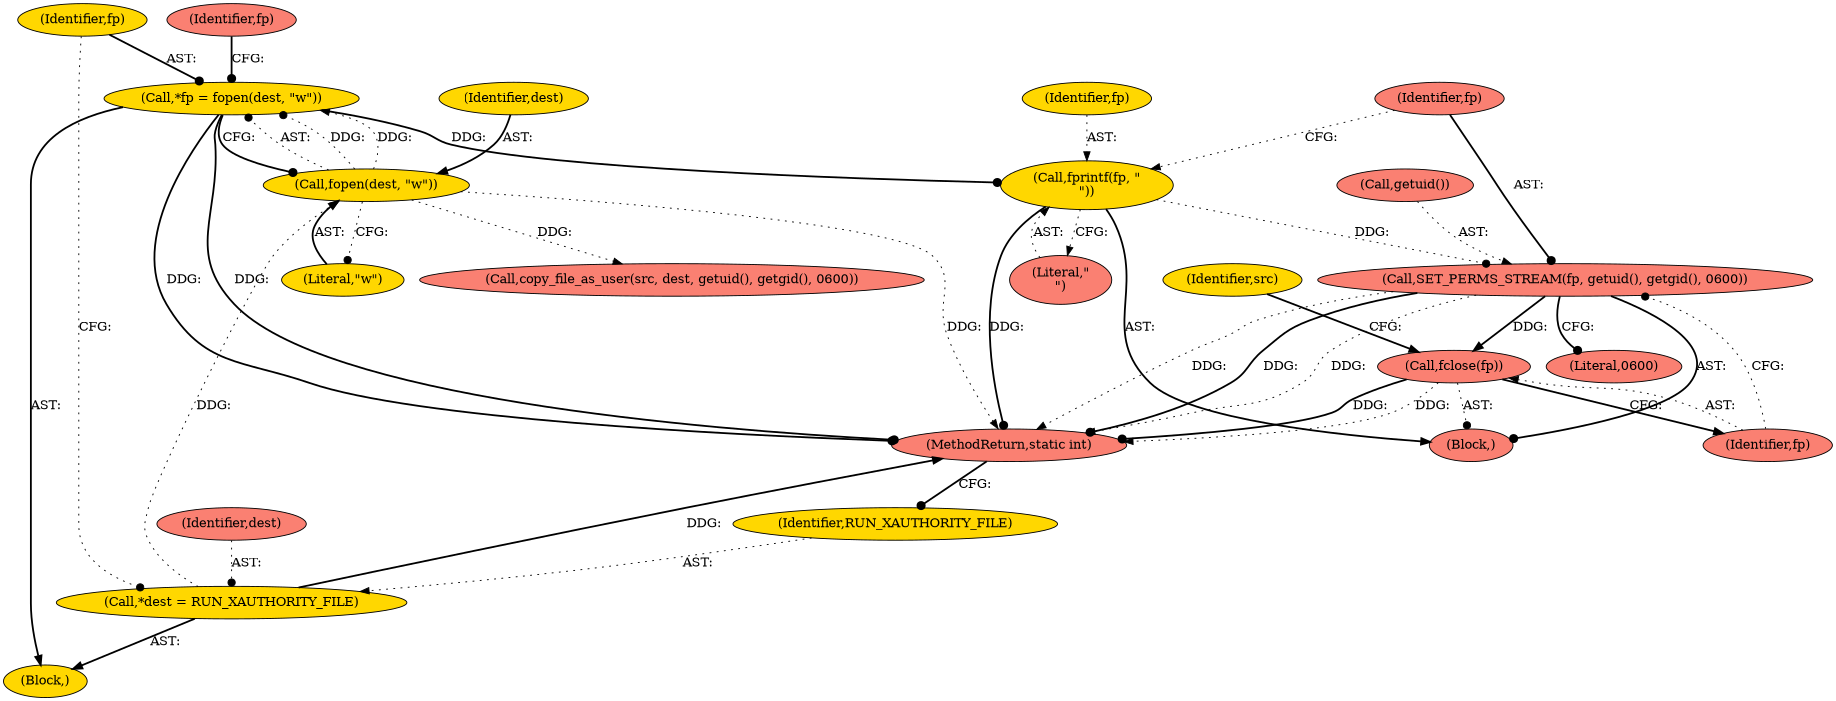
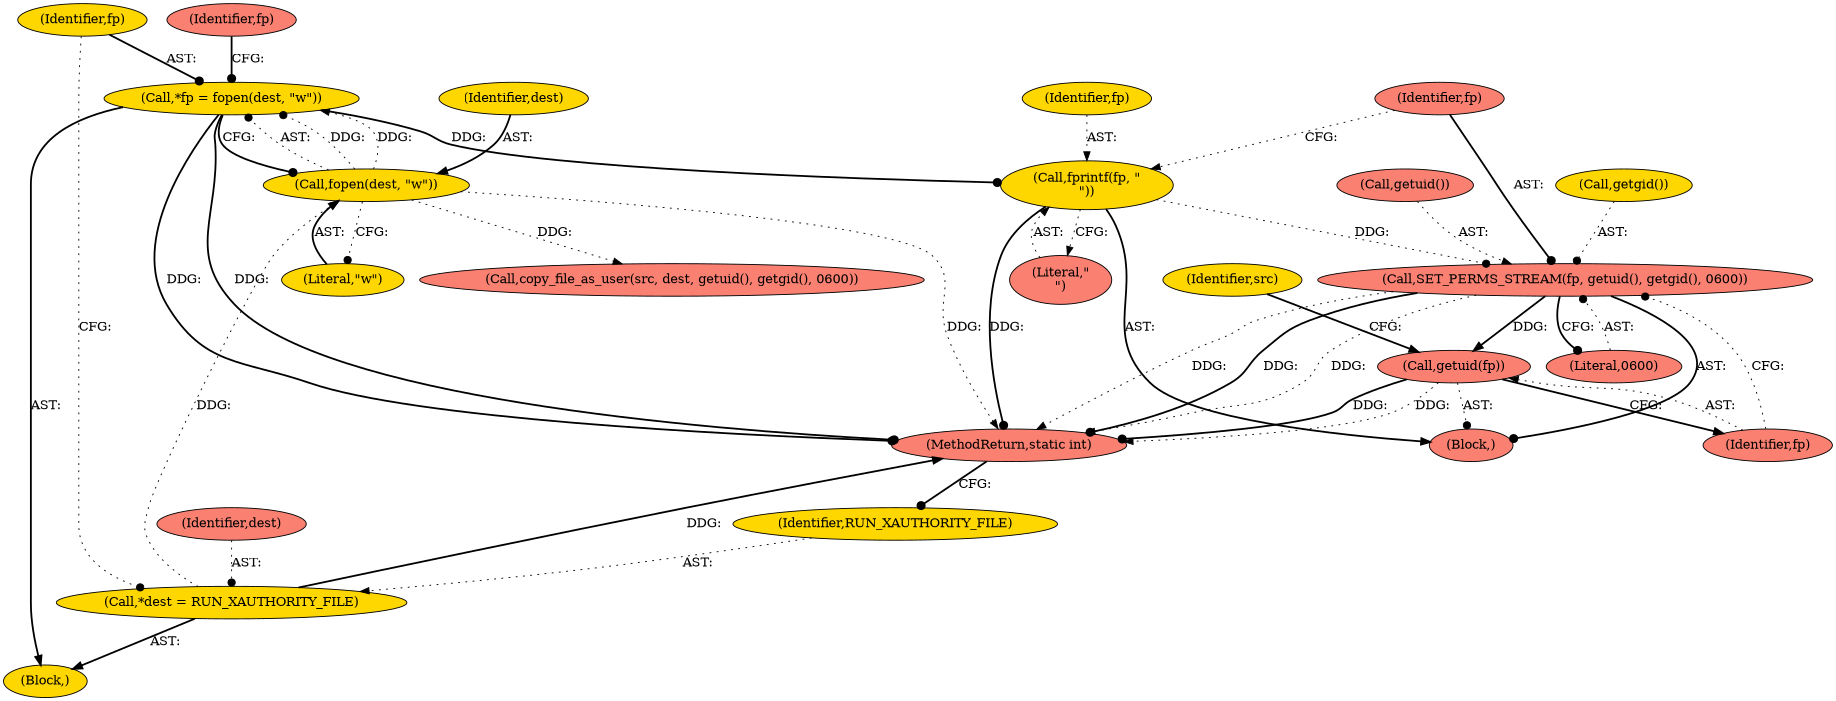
none -> (1624, 185)
none -> (1601, 324)
(1454, 367) -> (1454, 367)
